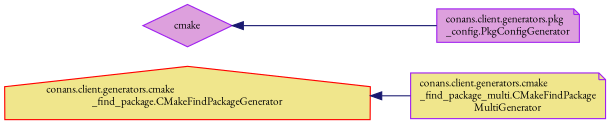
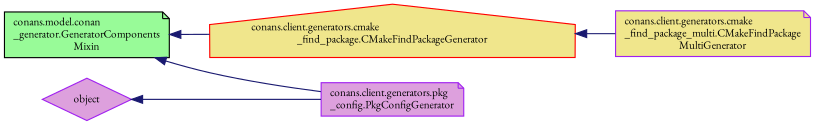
(187, 26) -> (87, 99)
none -> (87, 35)
